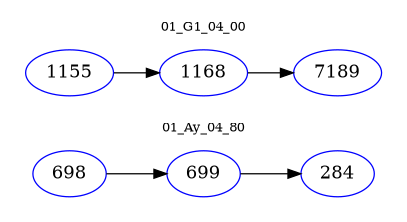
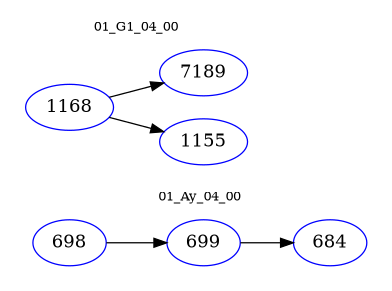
(130, 73) -> (130, 123)
(204, 128) -> (200, 197)
(338, 174) -> (330, 243)
